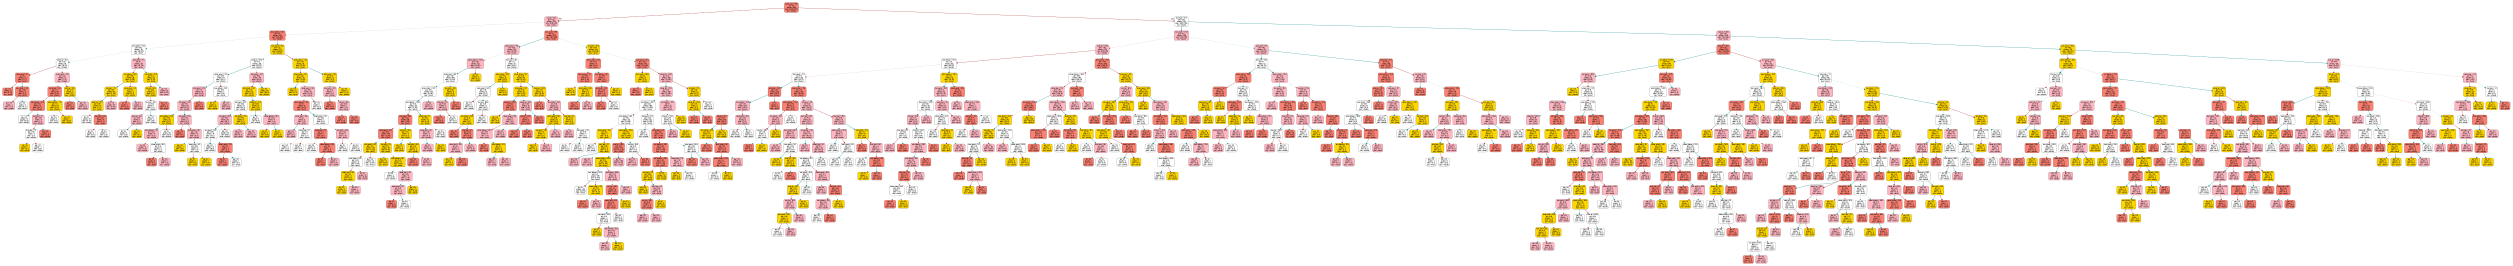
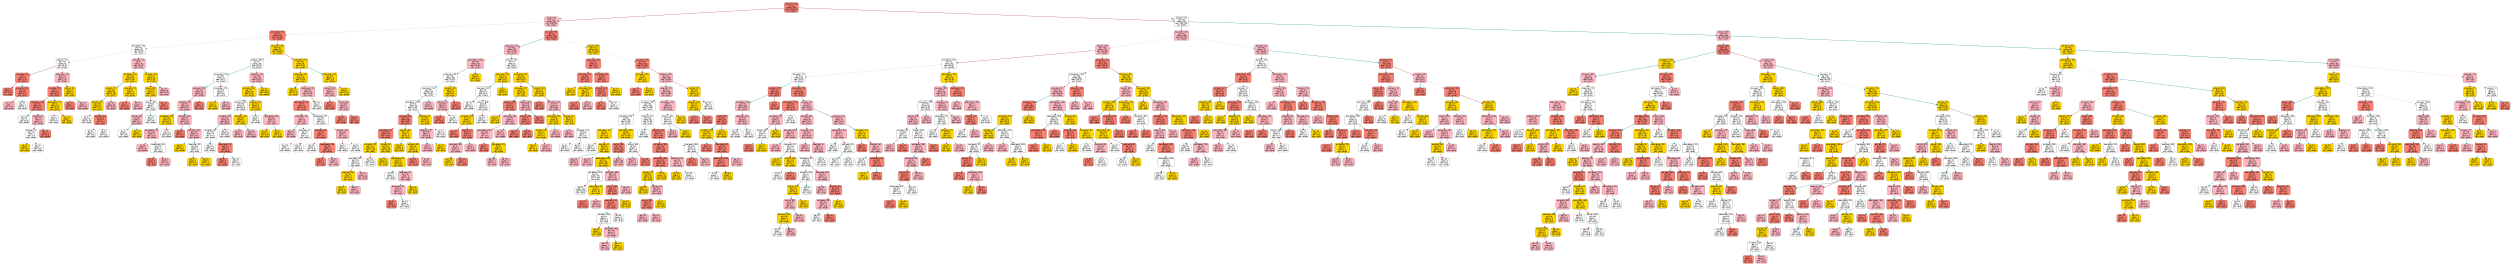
(24, 120) -> (24, 120)
(1754, 148) -> (1754, 148)
